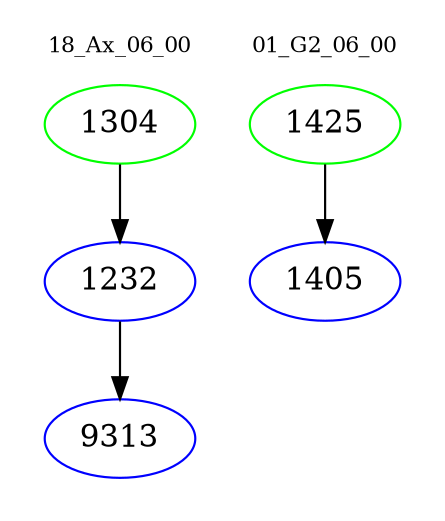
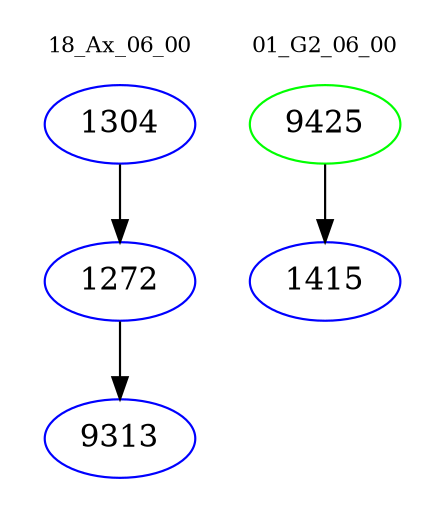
(120, 124) -> (120, 124)
(325, 124) -> (325, 124)
(120, 281) -> (120, 281)
(325, 281) -> (325, 281)
